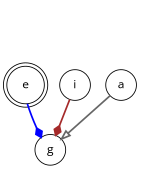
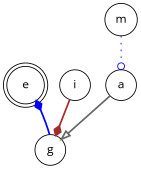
none -> (121, 20)
(32, 116) -> (45, 122)
